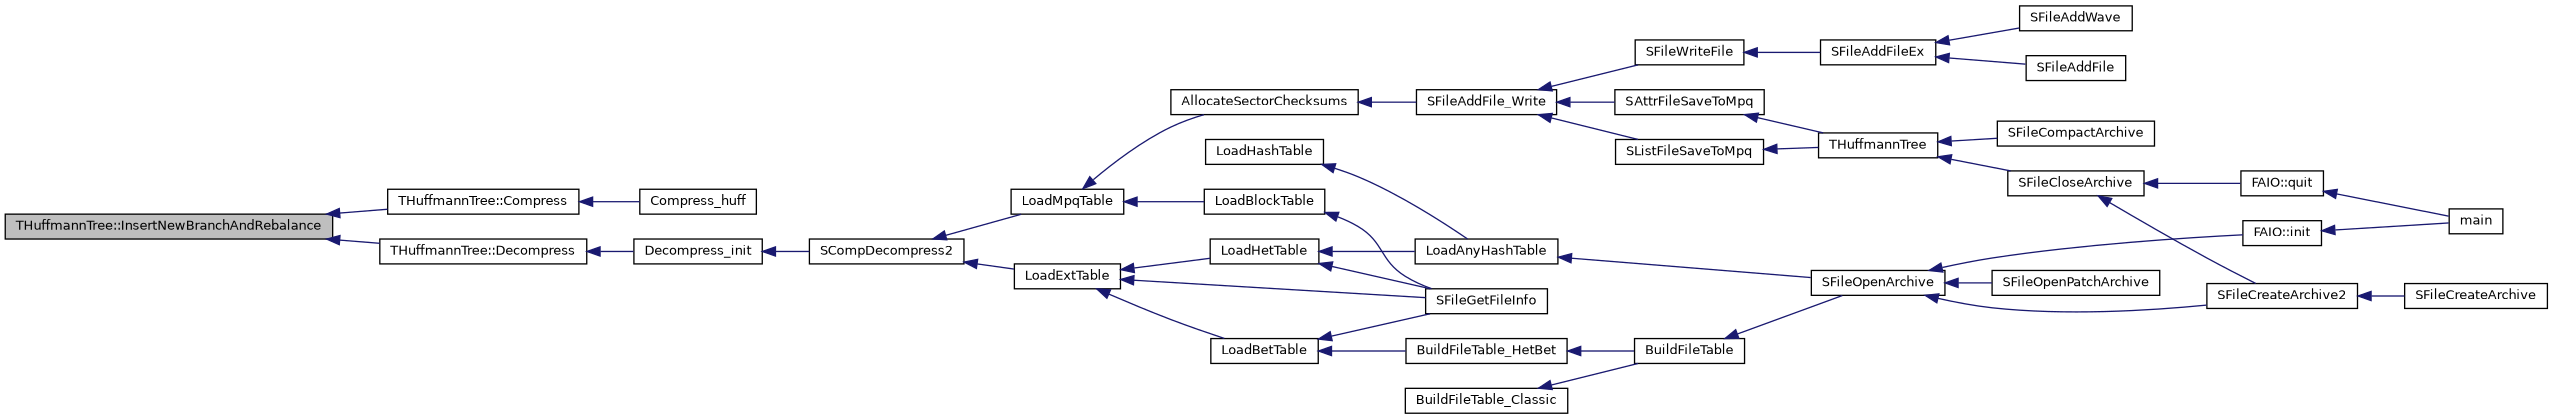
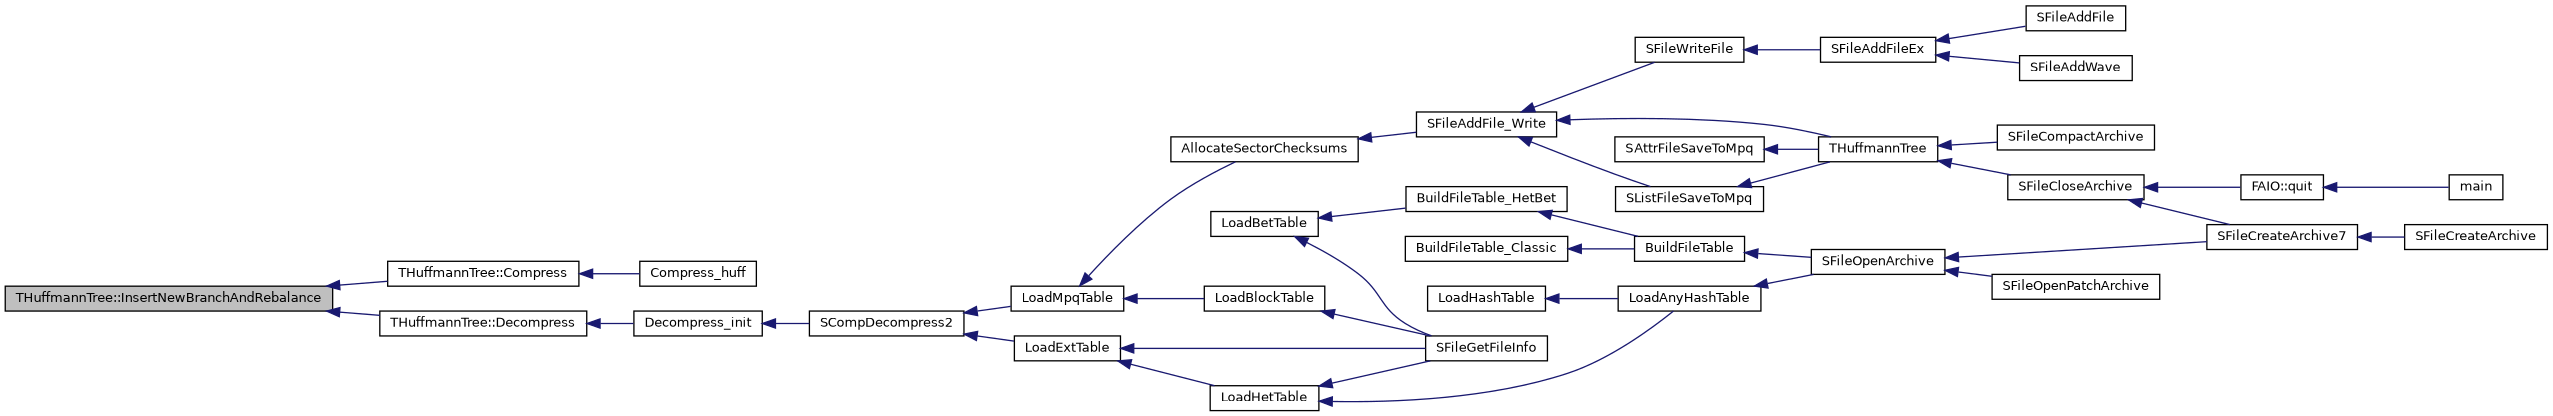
(1592, 102) -> (1701, 120)
(2282, 233) -> none
(2282, 296) -> (2282, 237)
(1166, 318) -> none
